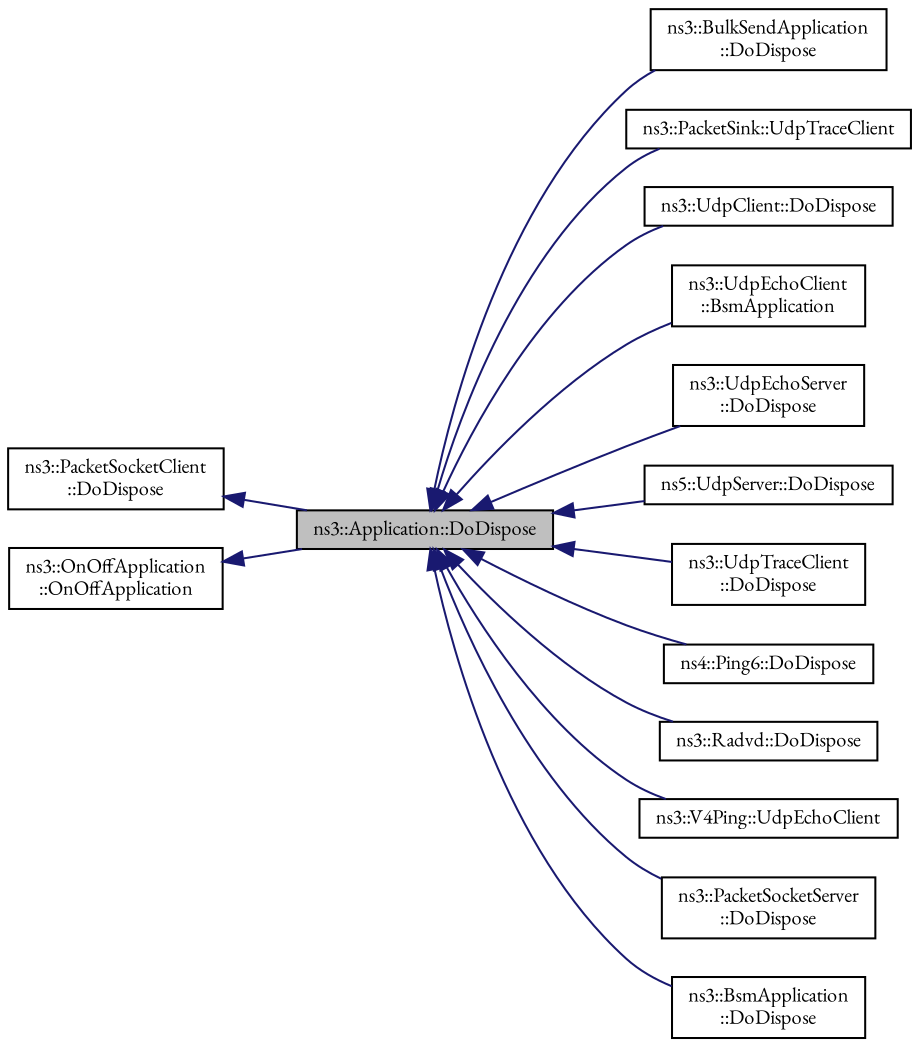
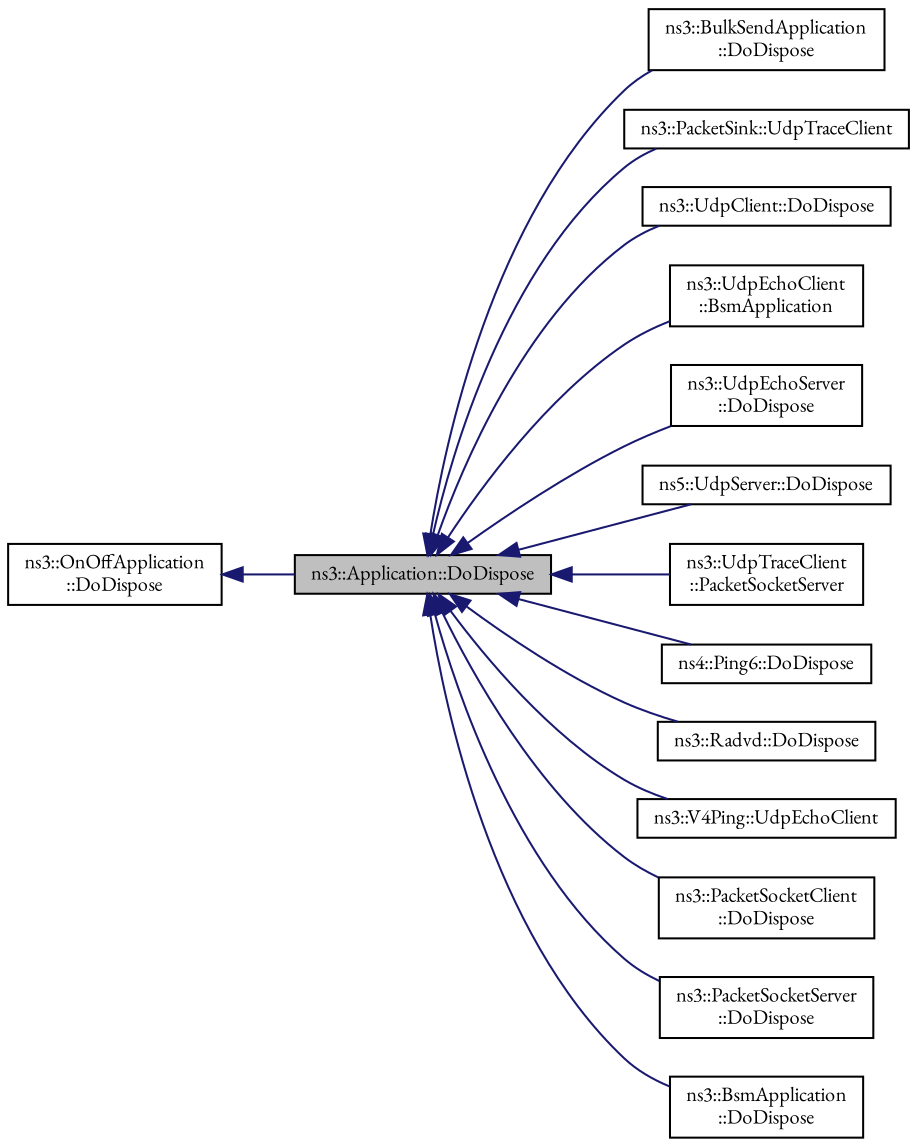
(276, 505) -> (532, 761)
(769, 574) -> (767, 574)
(116, 578) -> (115, 574)
